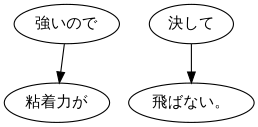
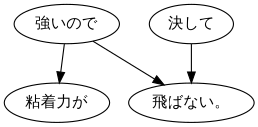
none -> (124, 60)
